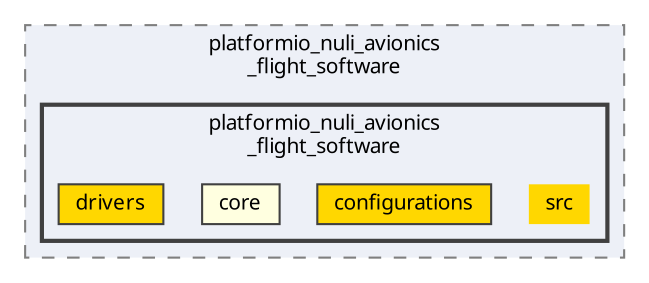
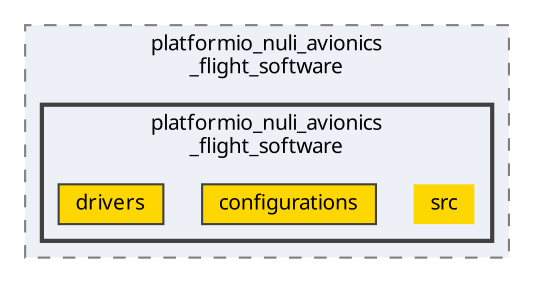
(241, 204) -> none
